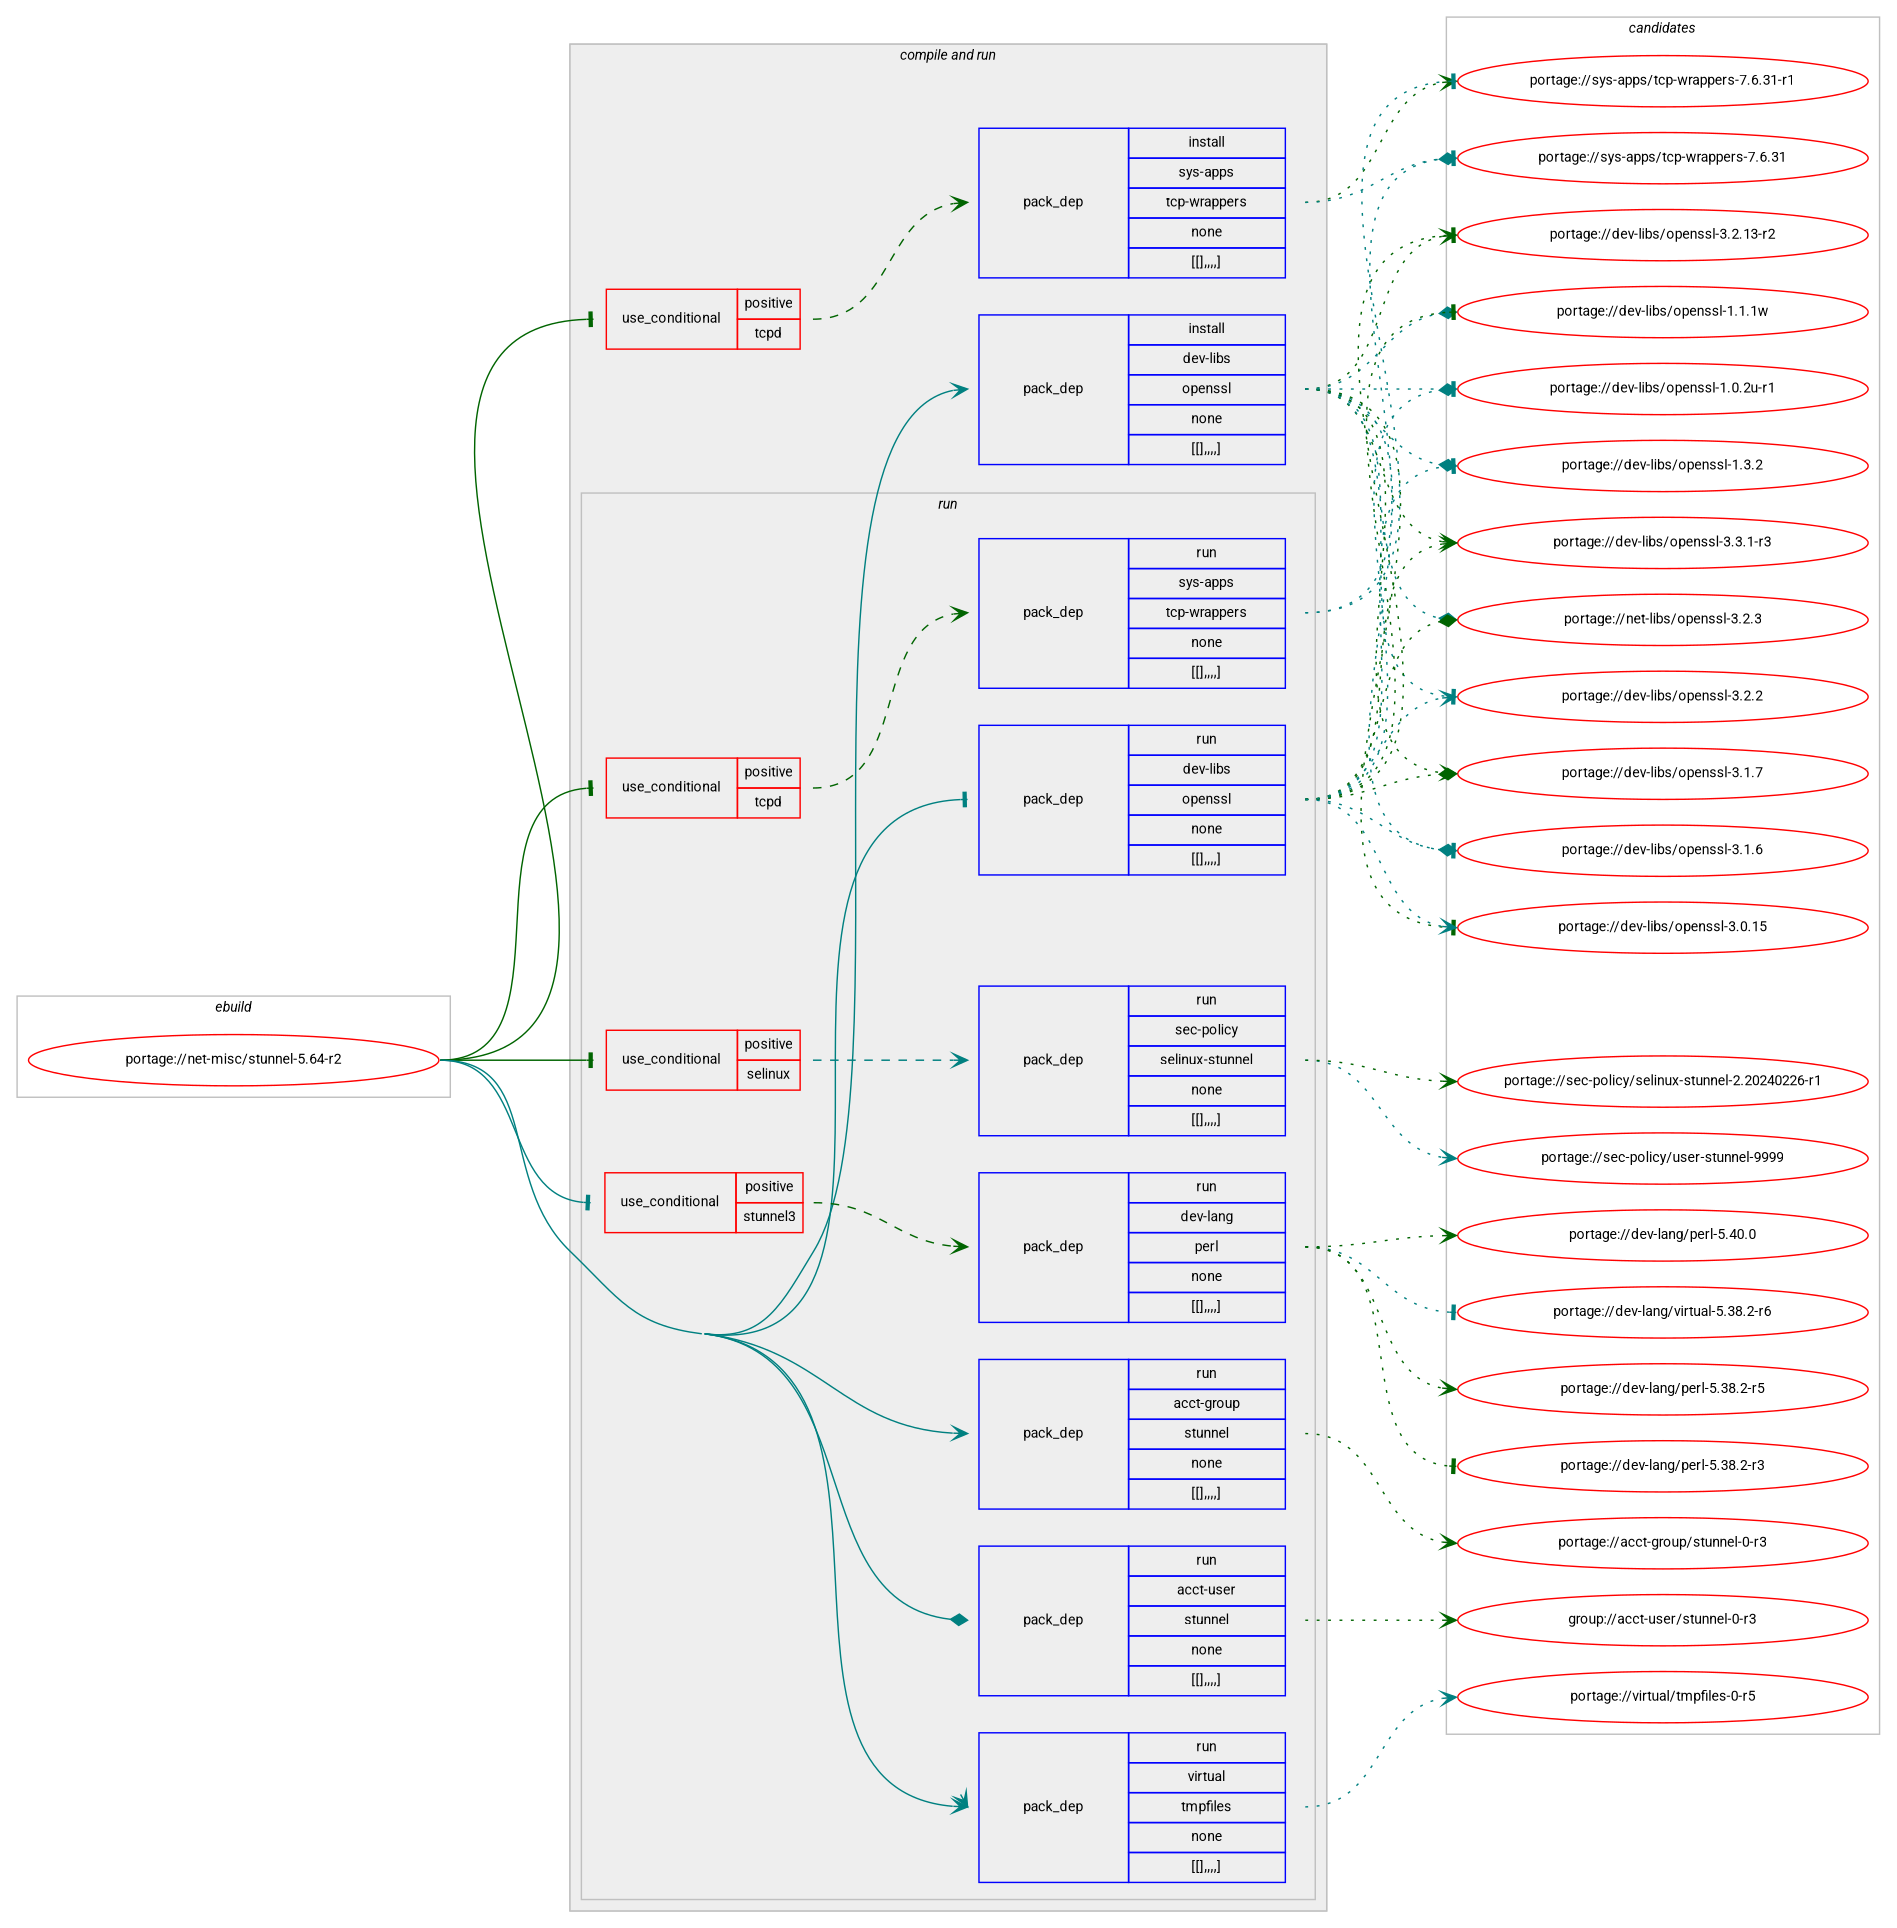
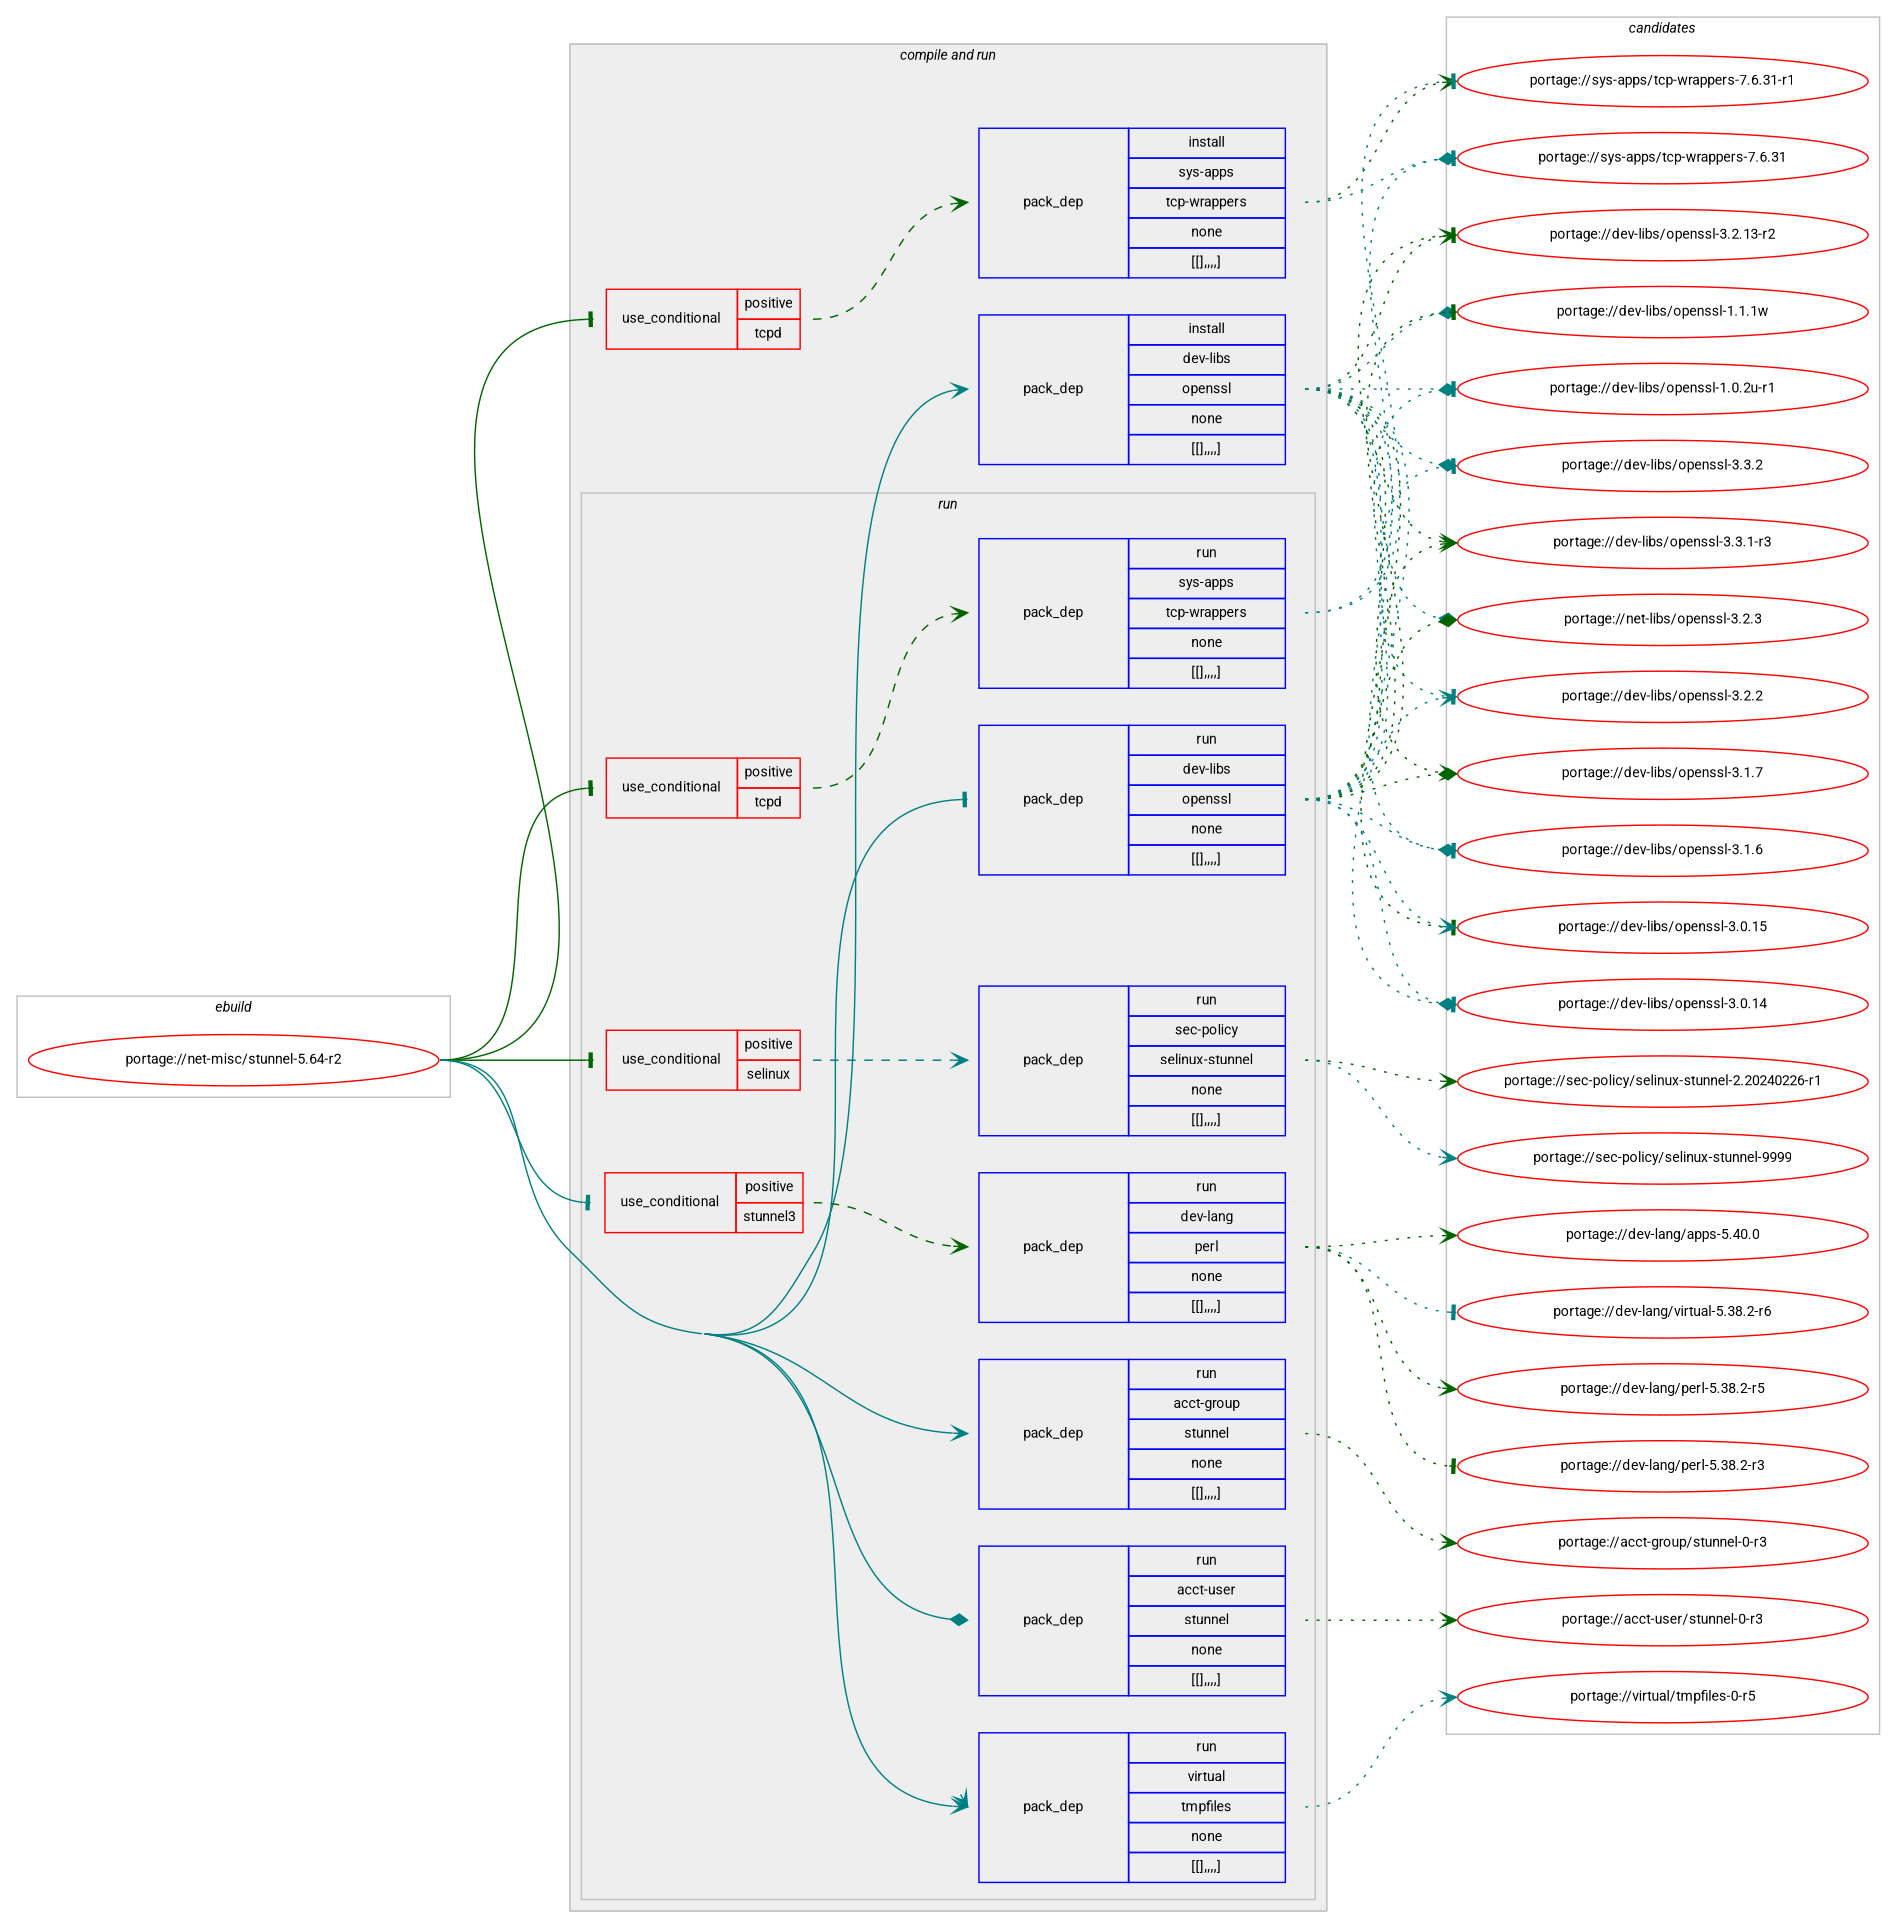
(1663, 466) -> (1663, 466)
none -> (1663, 1005)
(1663, 1159) -> (1663, 1159)
(1663, 1235) -> (1663, 1235)
(1663, 1620) -> (1663, 1620)
